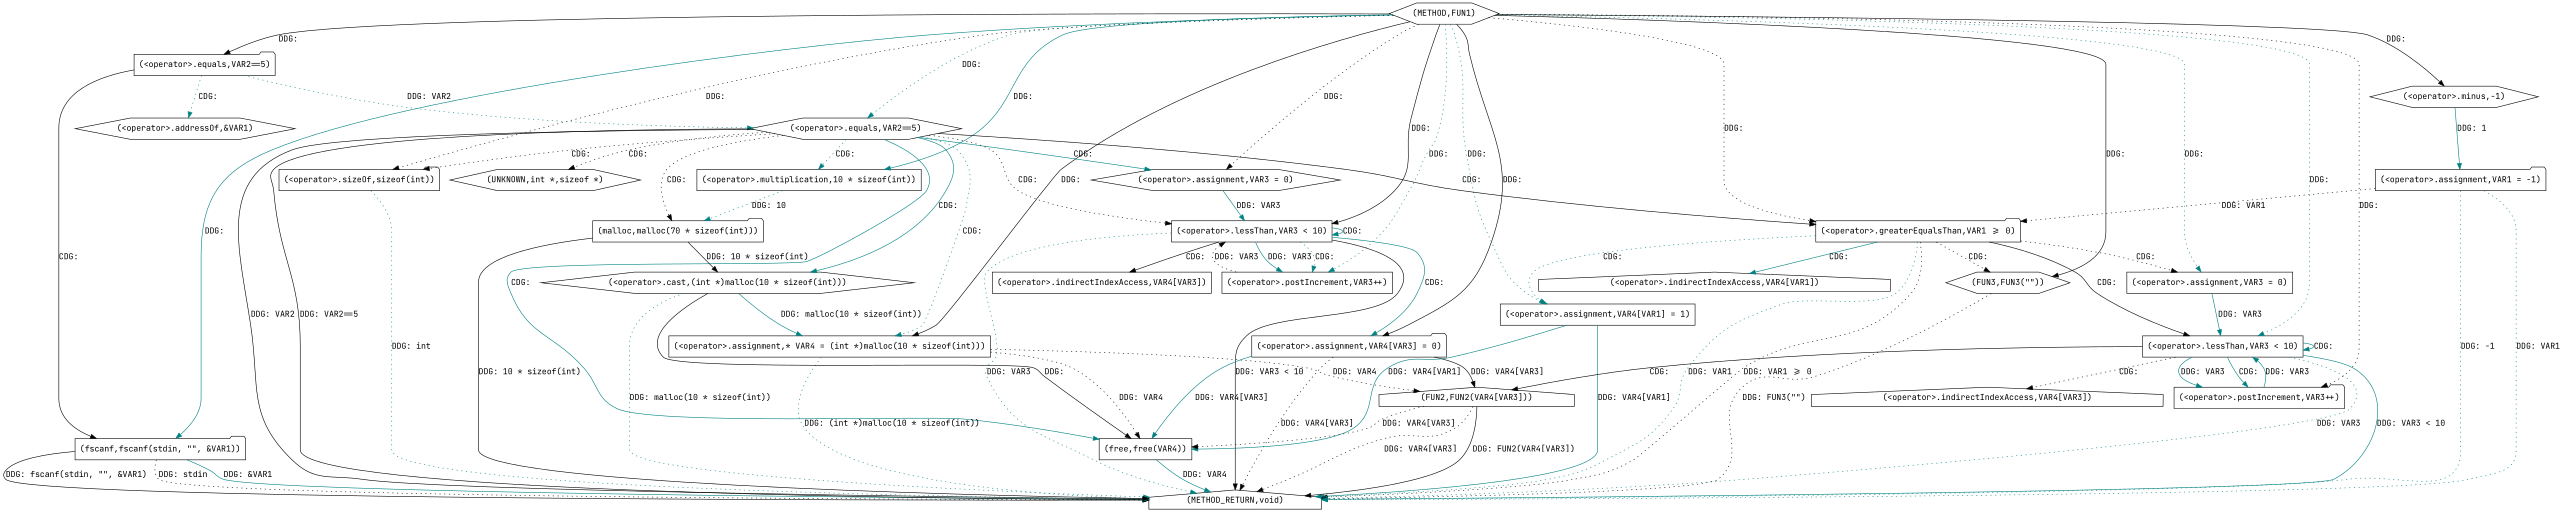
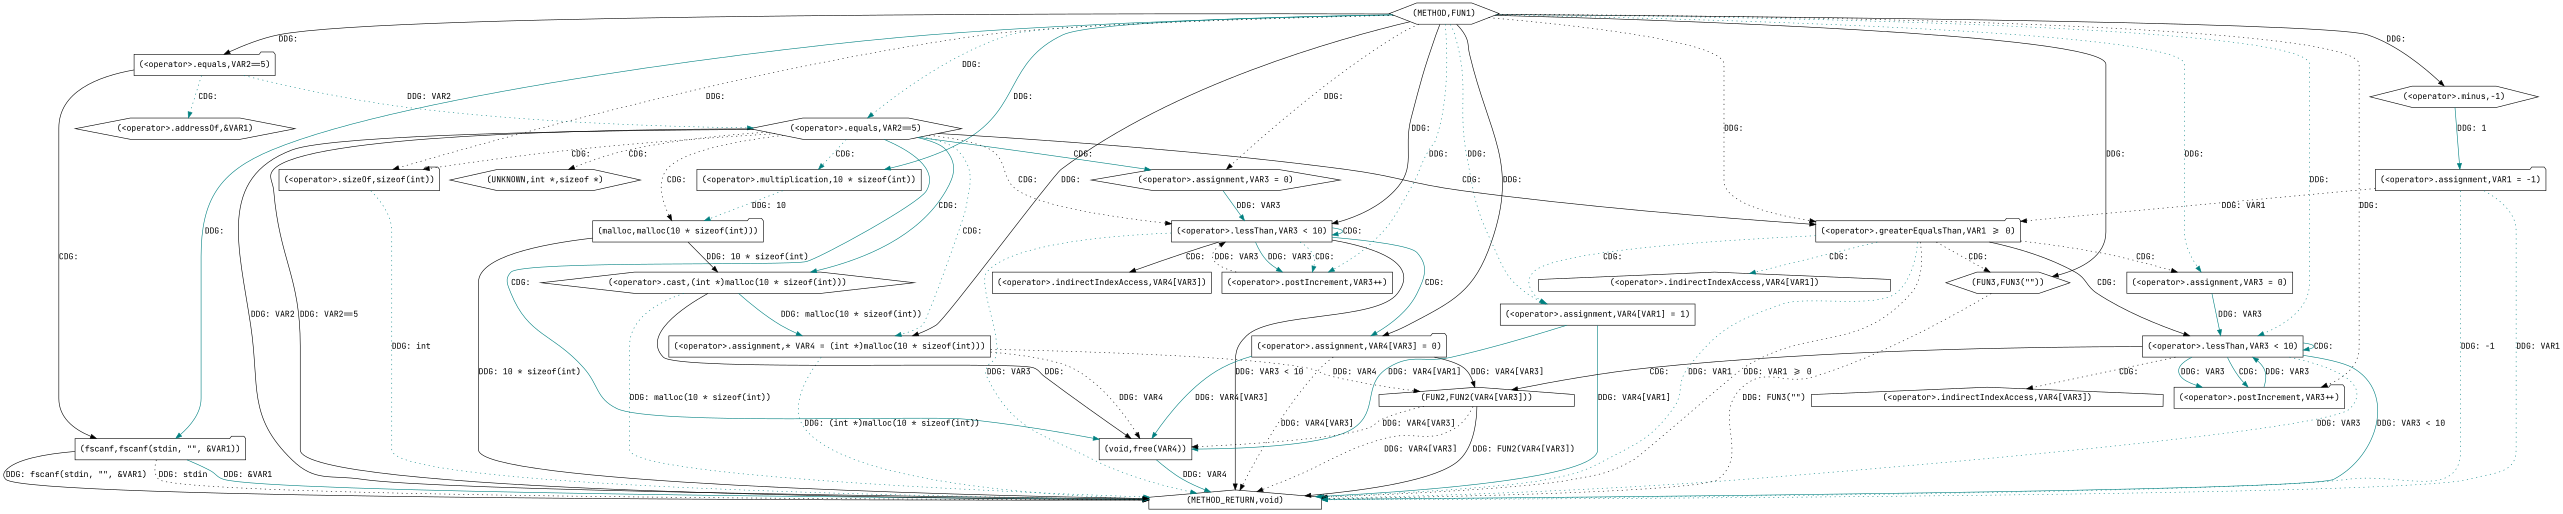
(678, 231) -> (678, 231)
(1816, 257) -> (1816, 257)
(1145, 449) -> (1145, 449)
